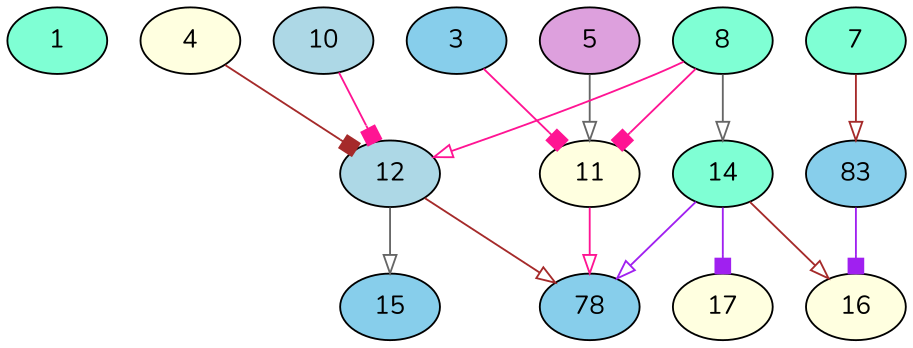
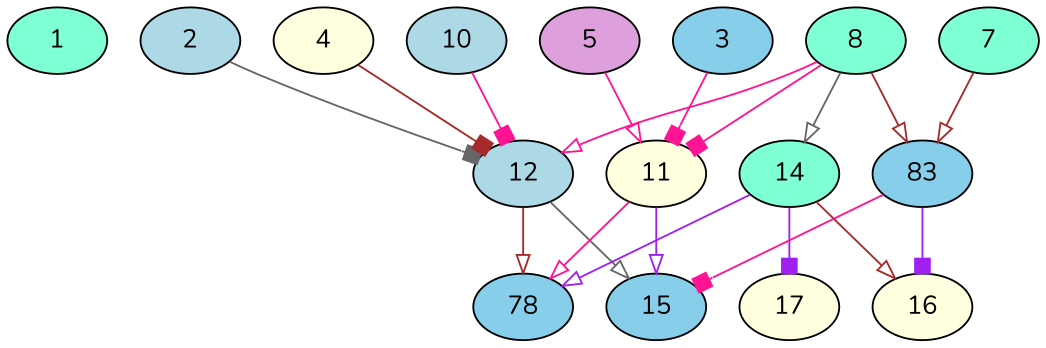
none -> (190, 41)
(590, 89) -> (619, 99)
none -> (885, 99)
none -> (656, 228)
none -> (802, 234)
